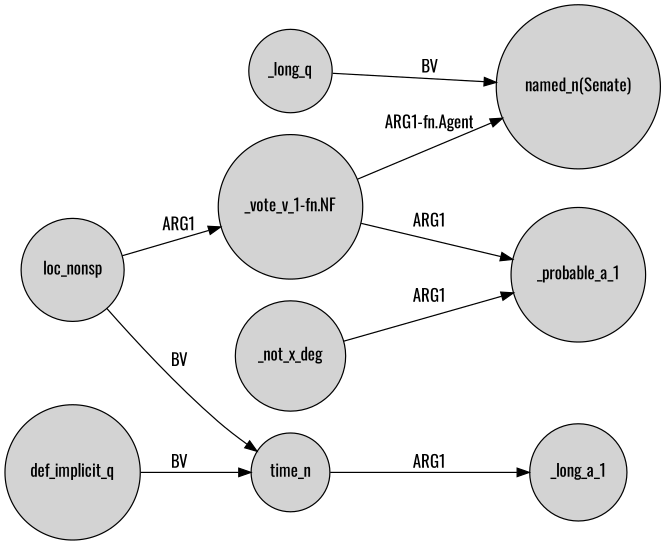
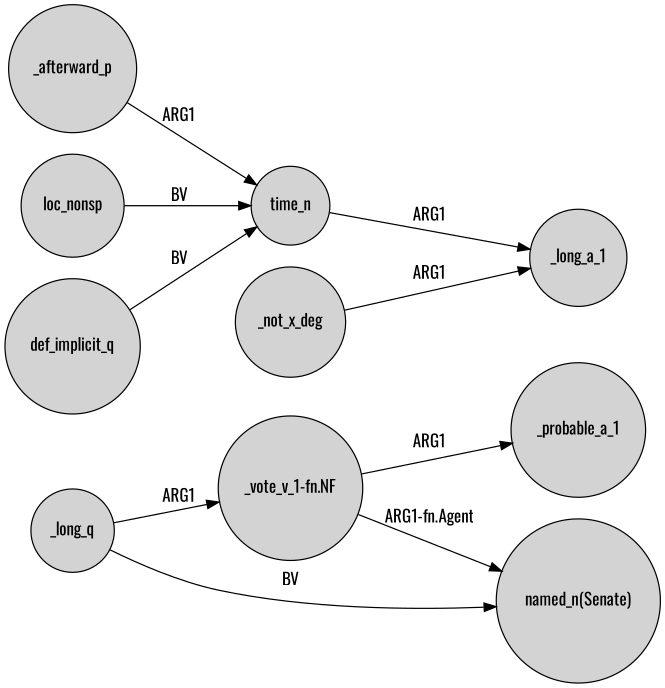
none -> (73, 69)
(166, 243) -> (160, 514)
(423, 319) -> (431, 291)
